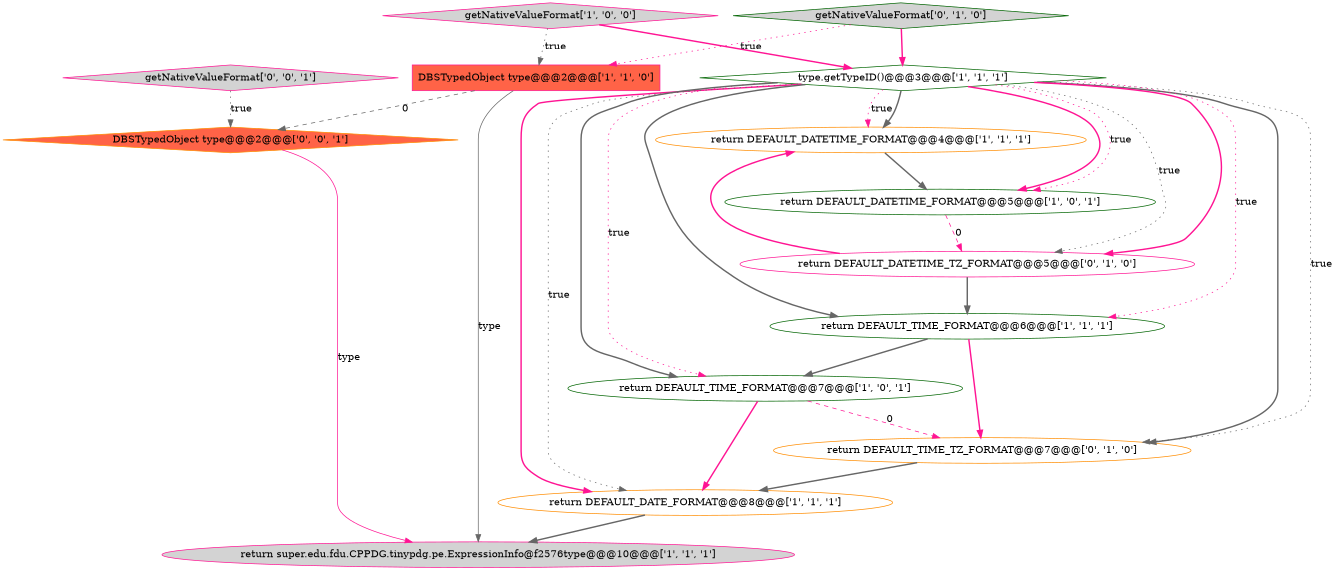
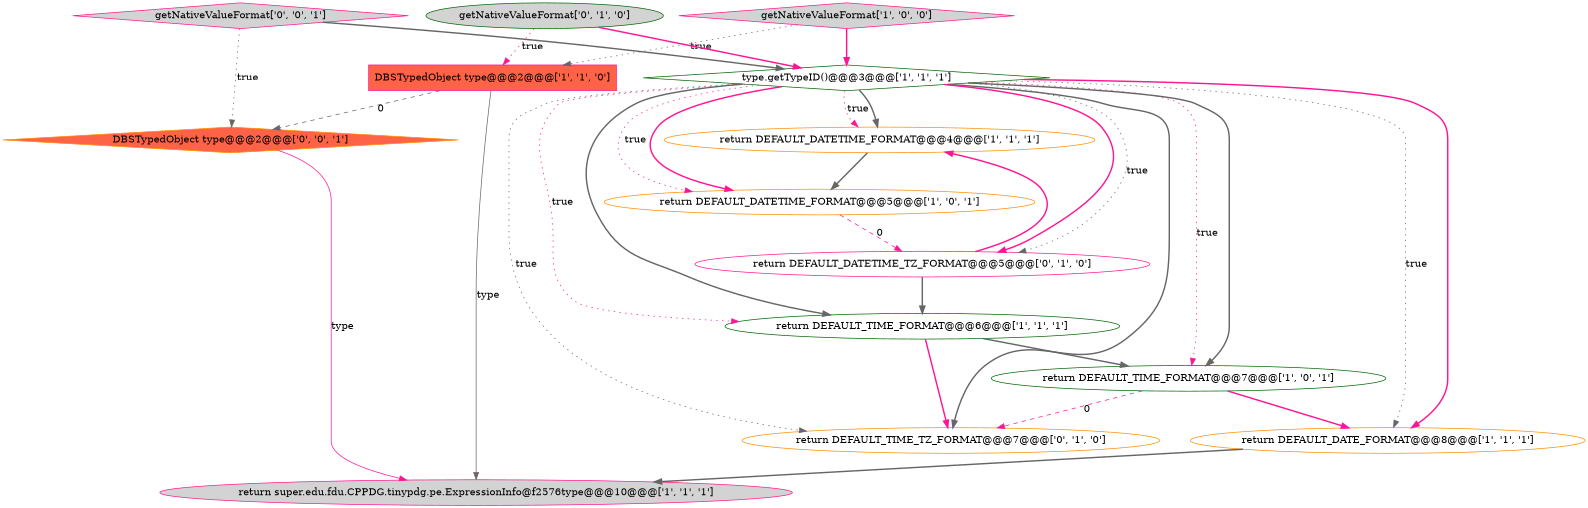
(901, 16) -> (545, 16)
none -> (550, 42)
(940, 202) -> (819, 202)
(842, 476) -> none
